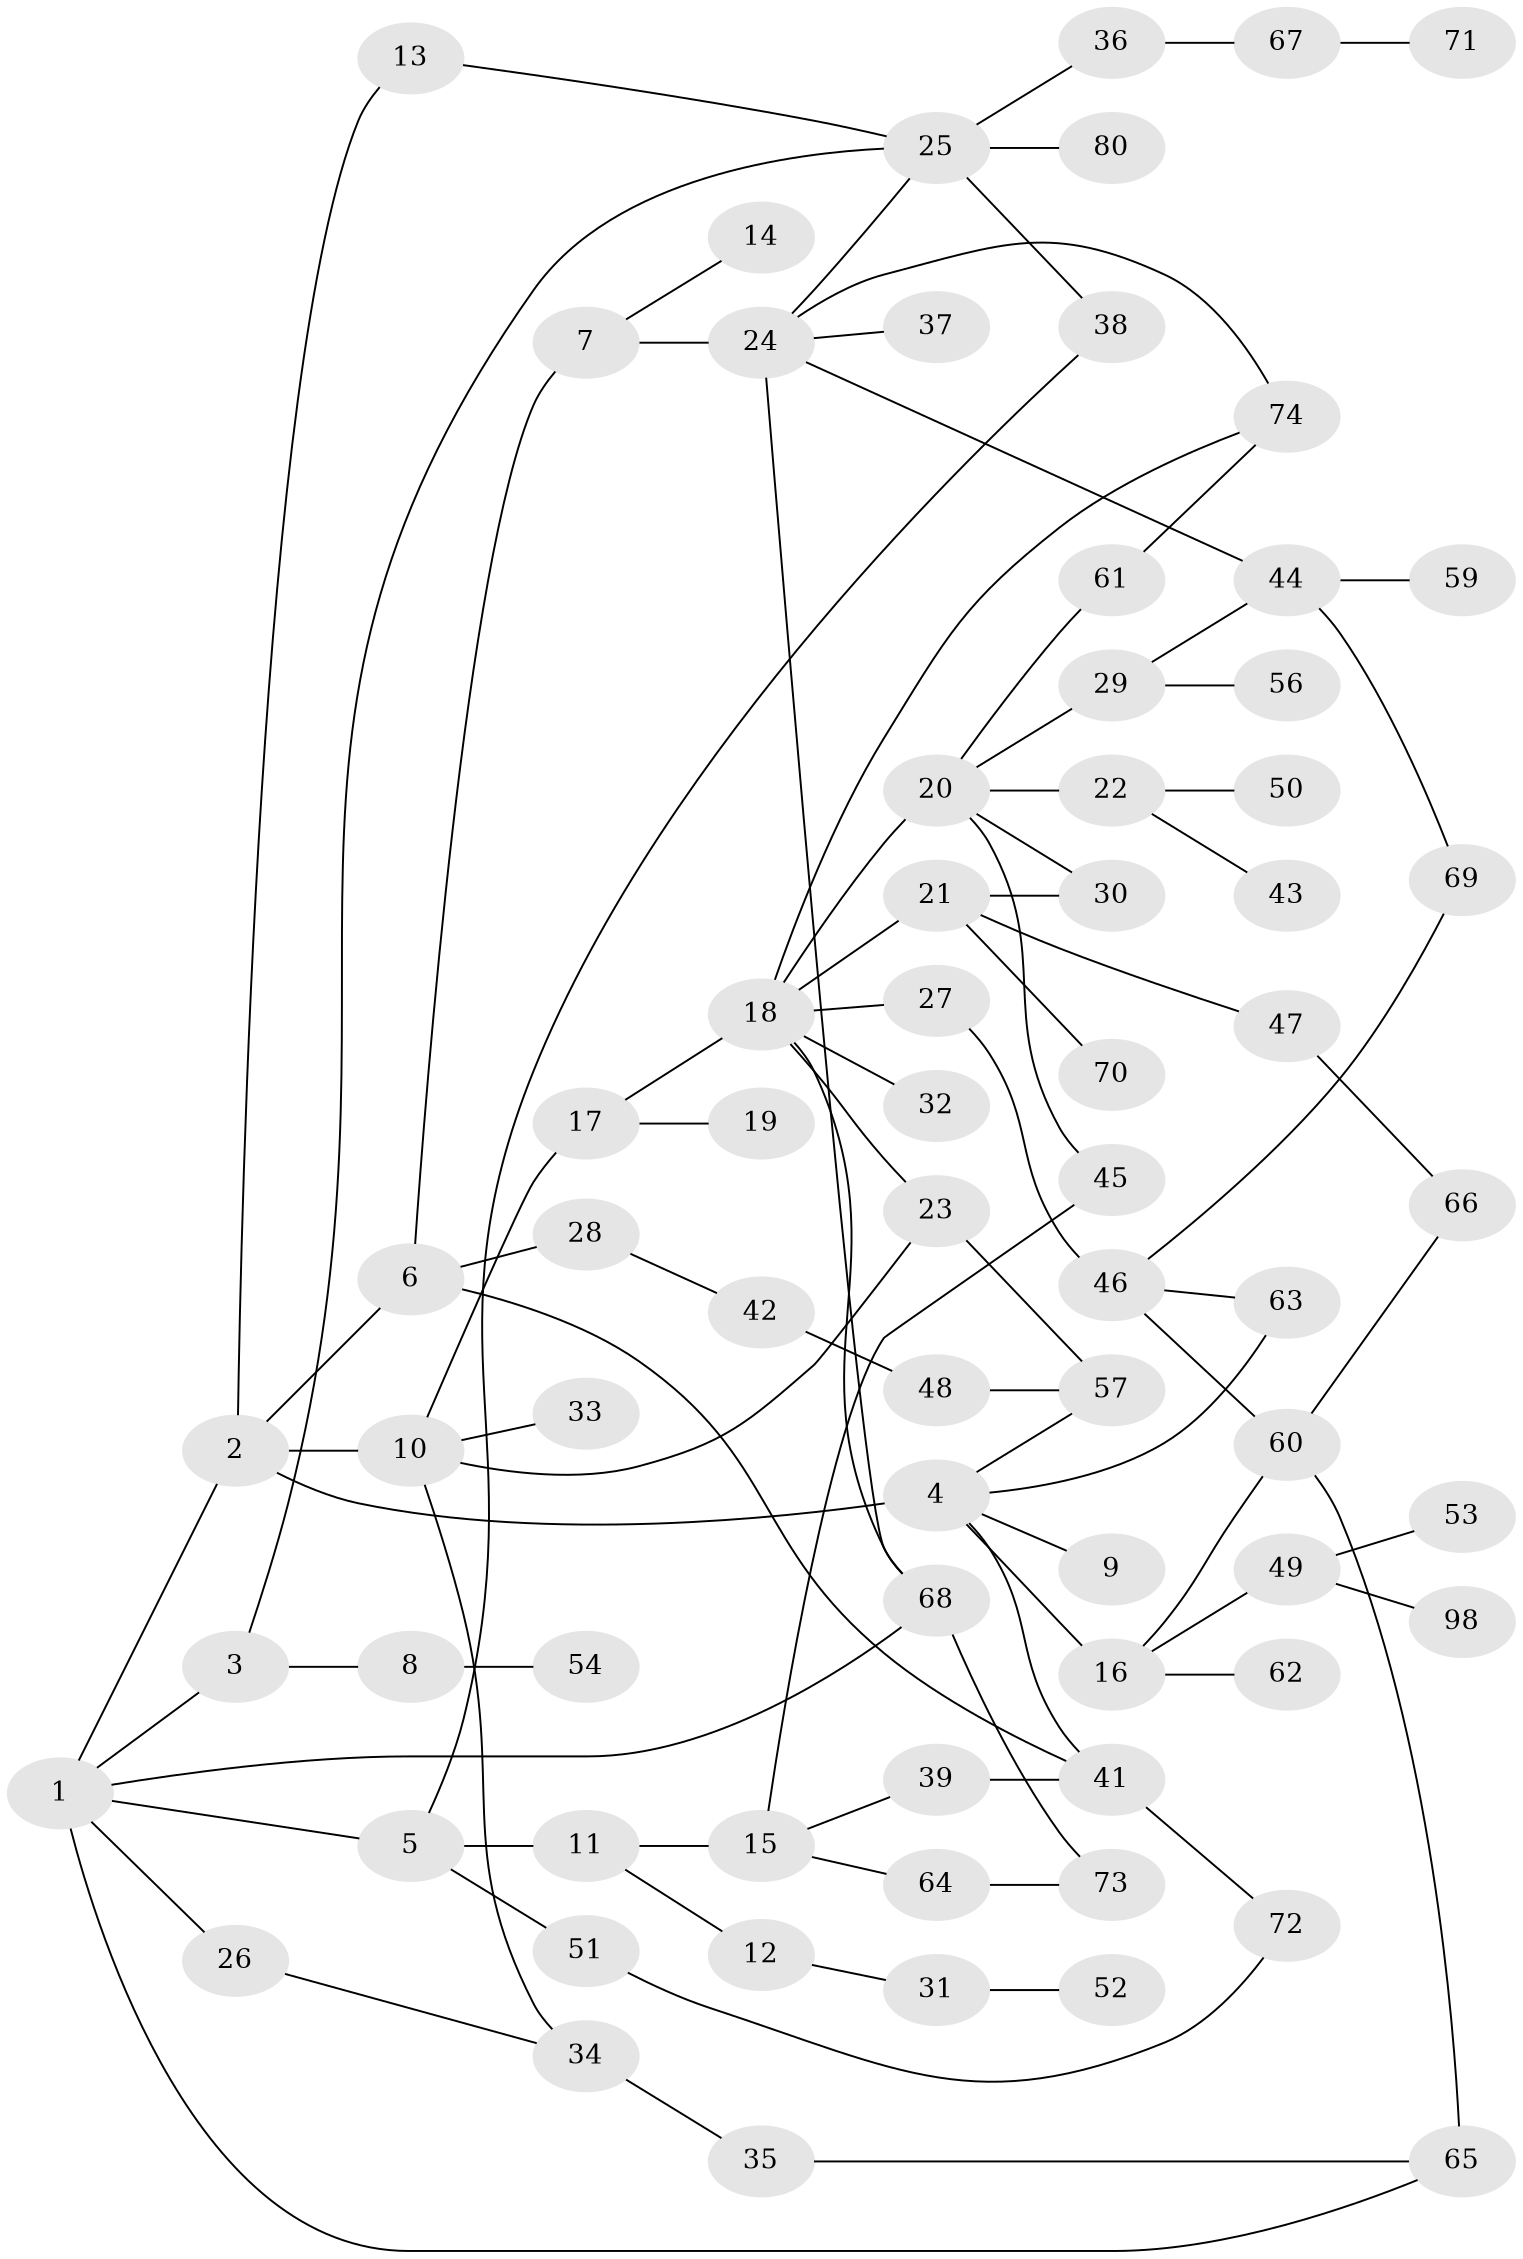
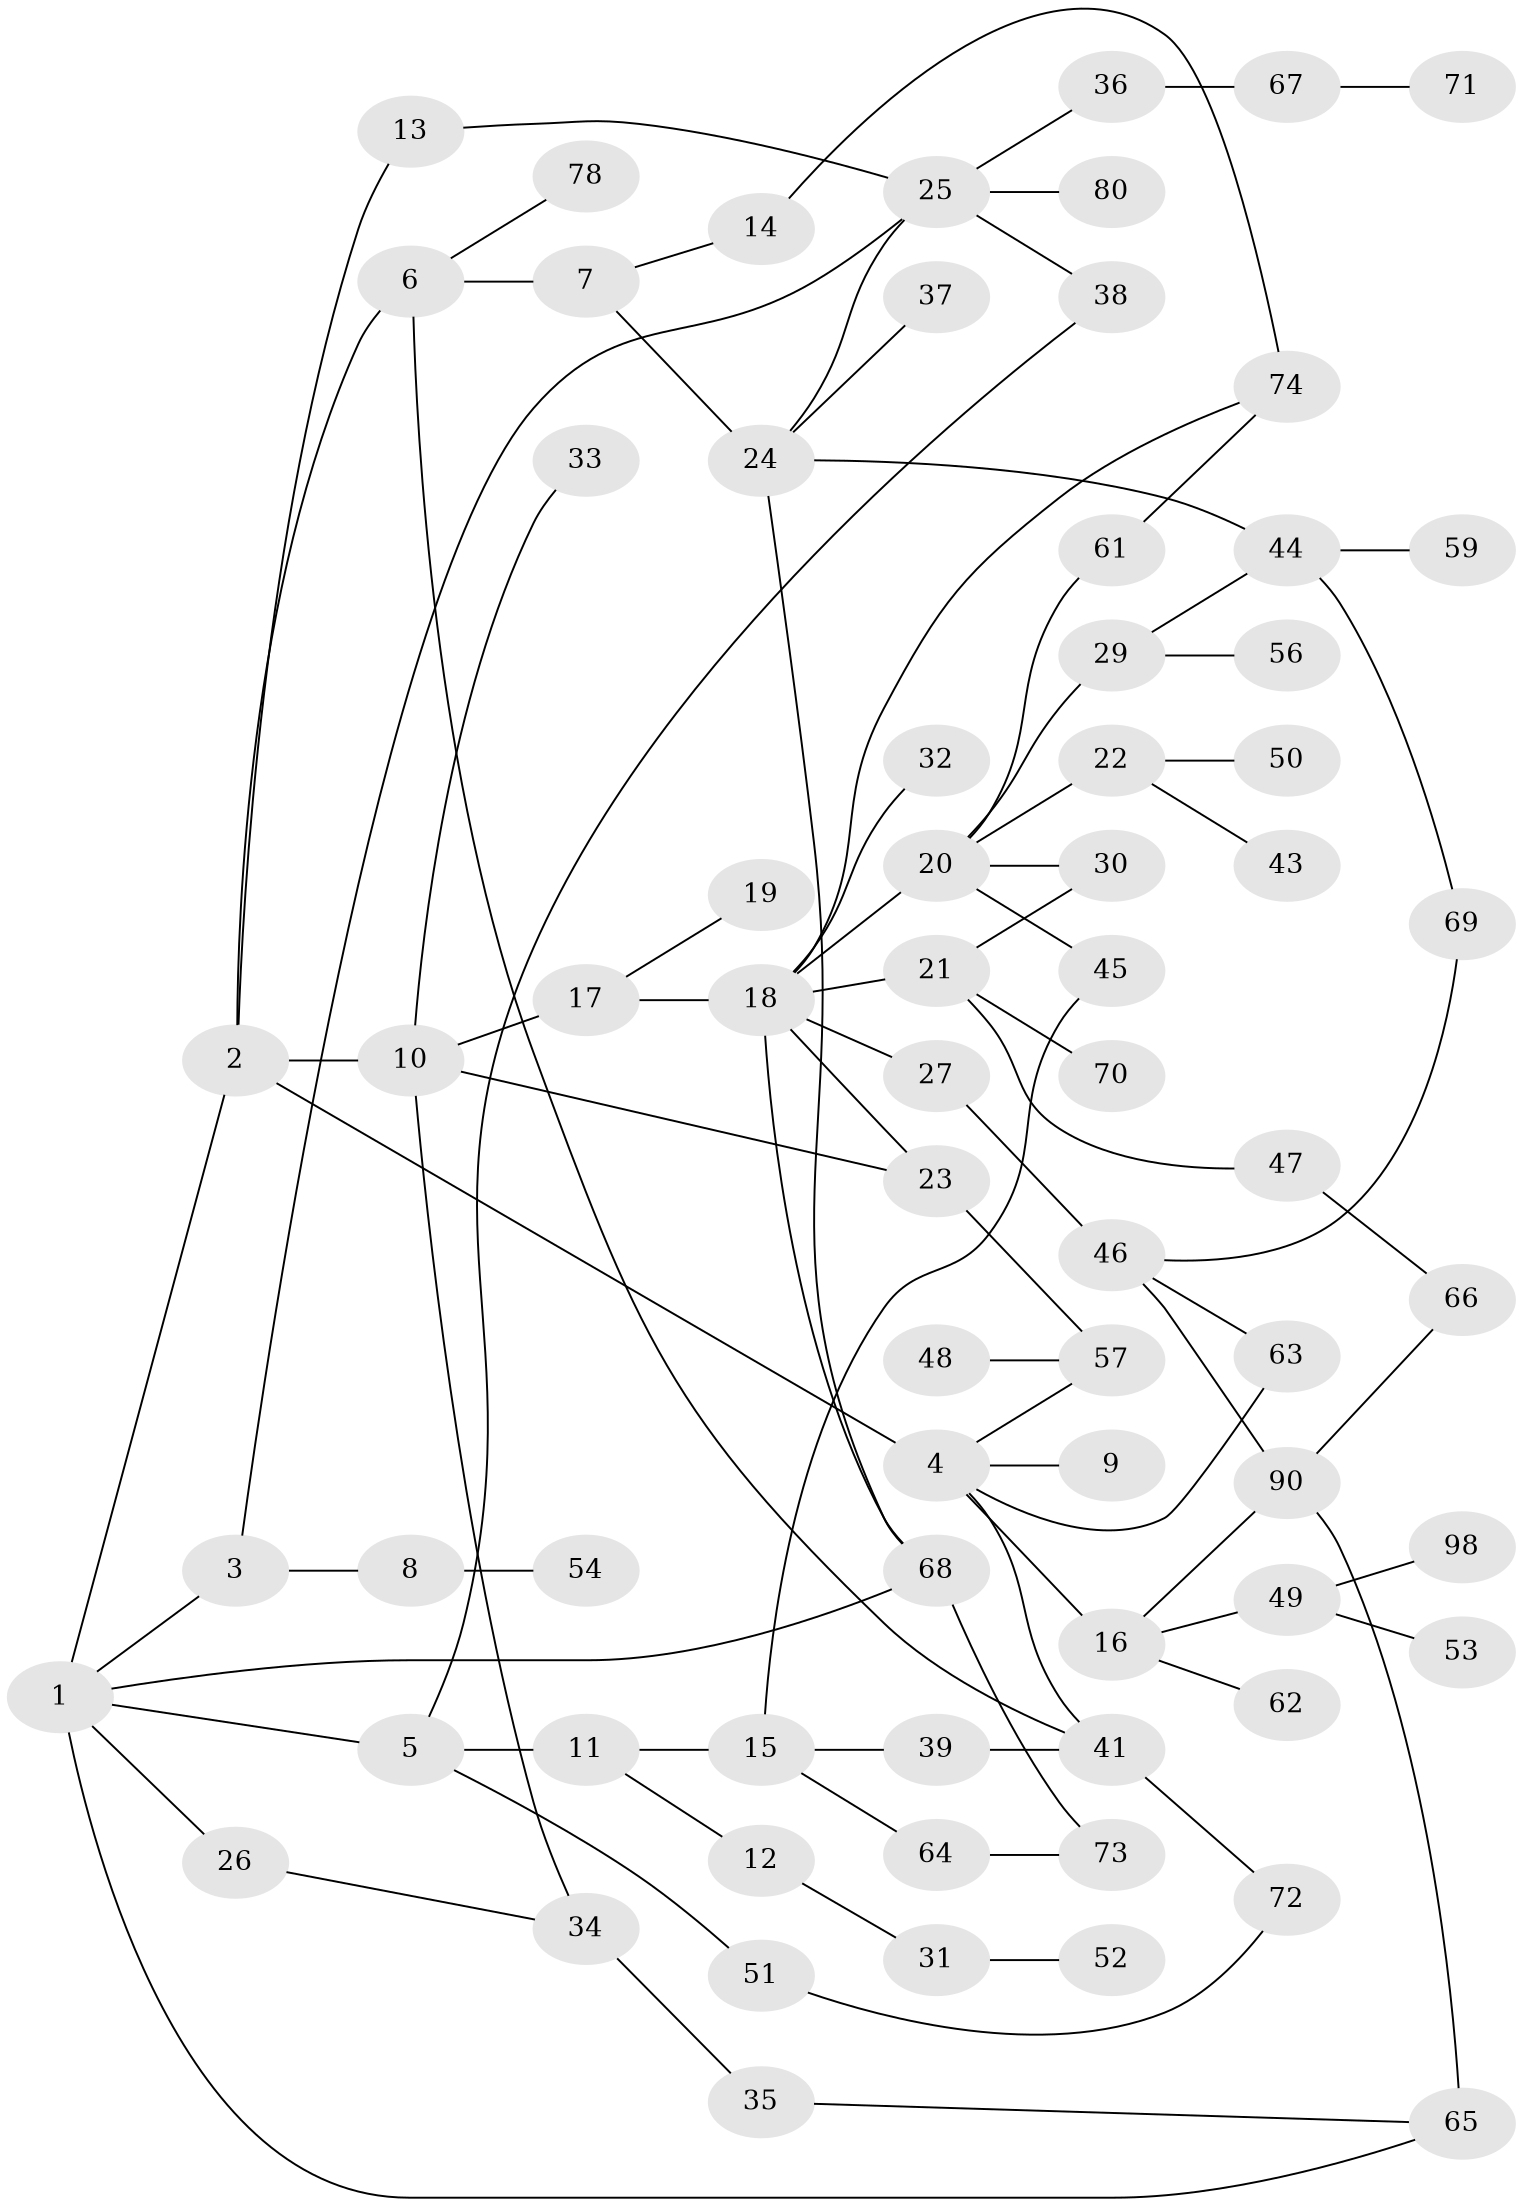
(1053, 243) -> (1117, 13)
(586, 1235) -> (586, 176)
(761, 1312) -> none
(1287, 1445) -> (1287, 1483)
